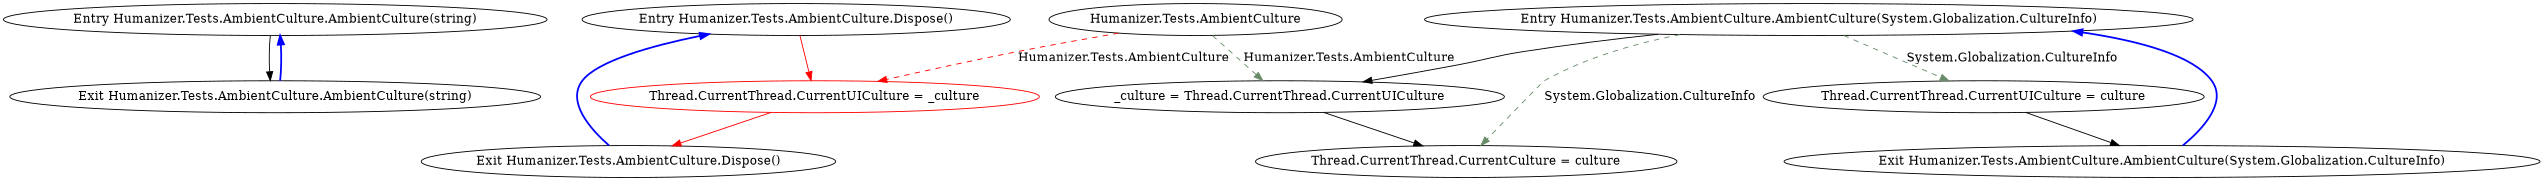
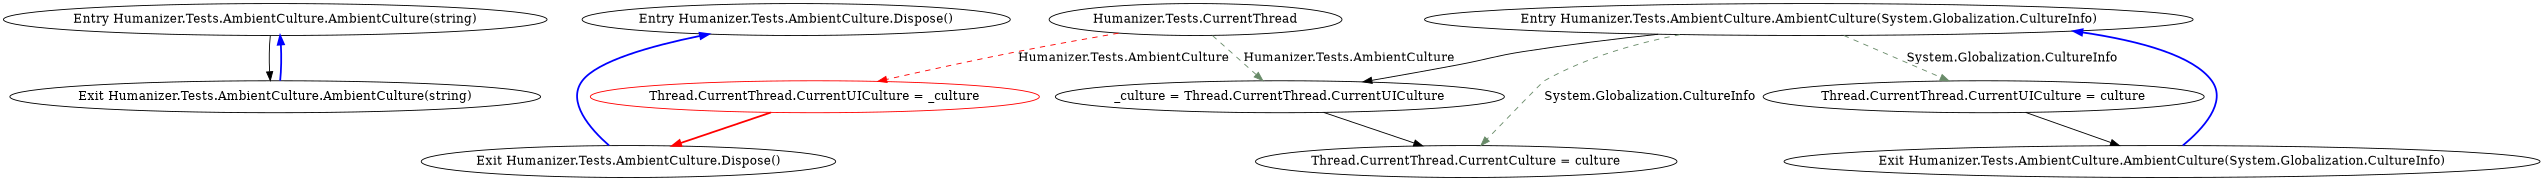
(1196, 20) -> (1196, 20)
(804, 54) -> none
(726, 128) -> (726, 128)
